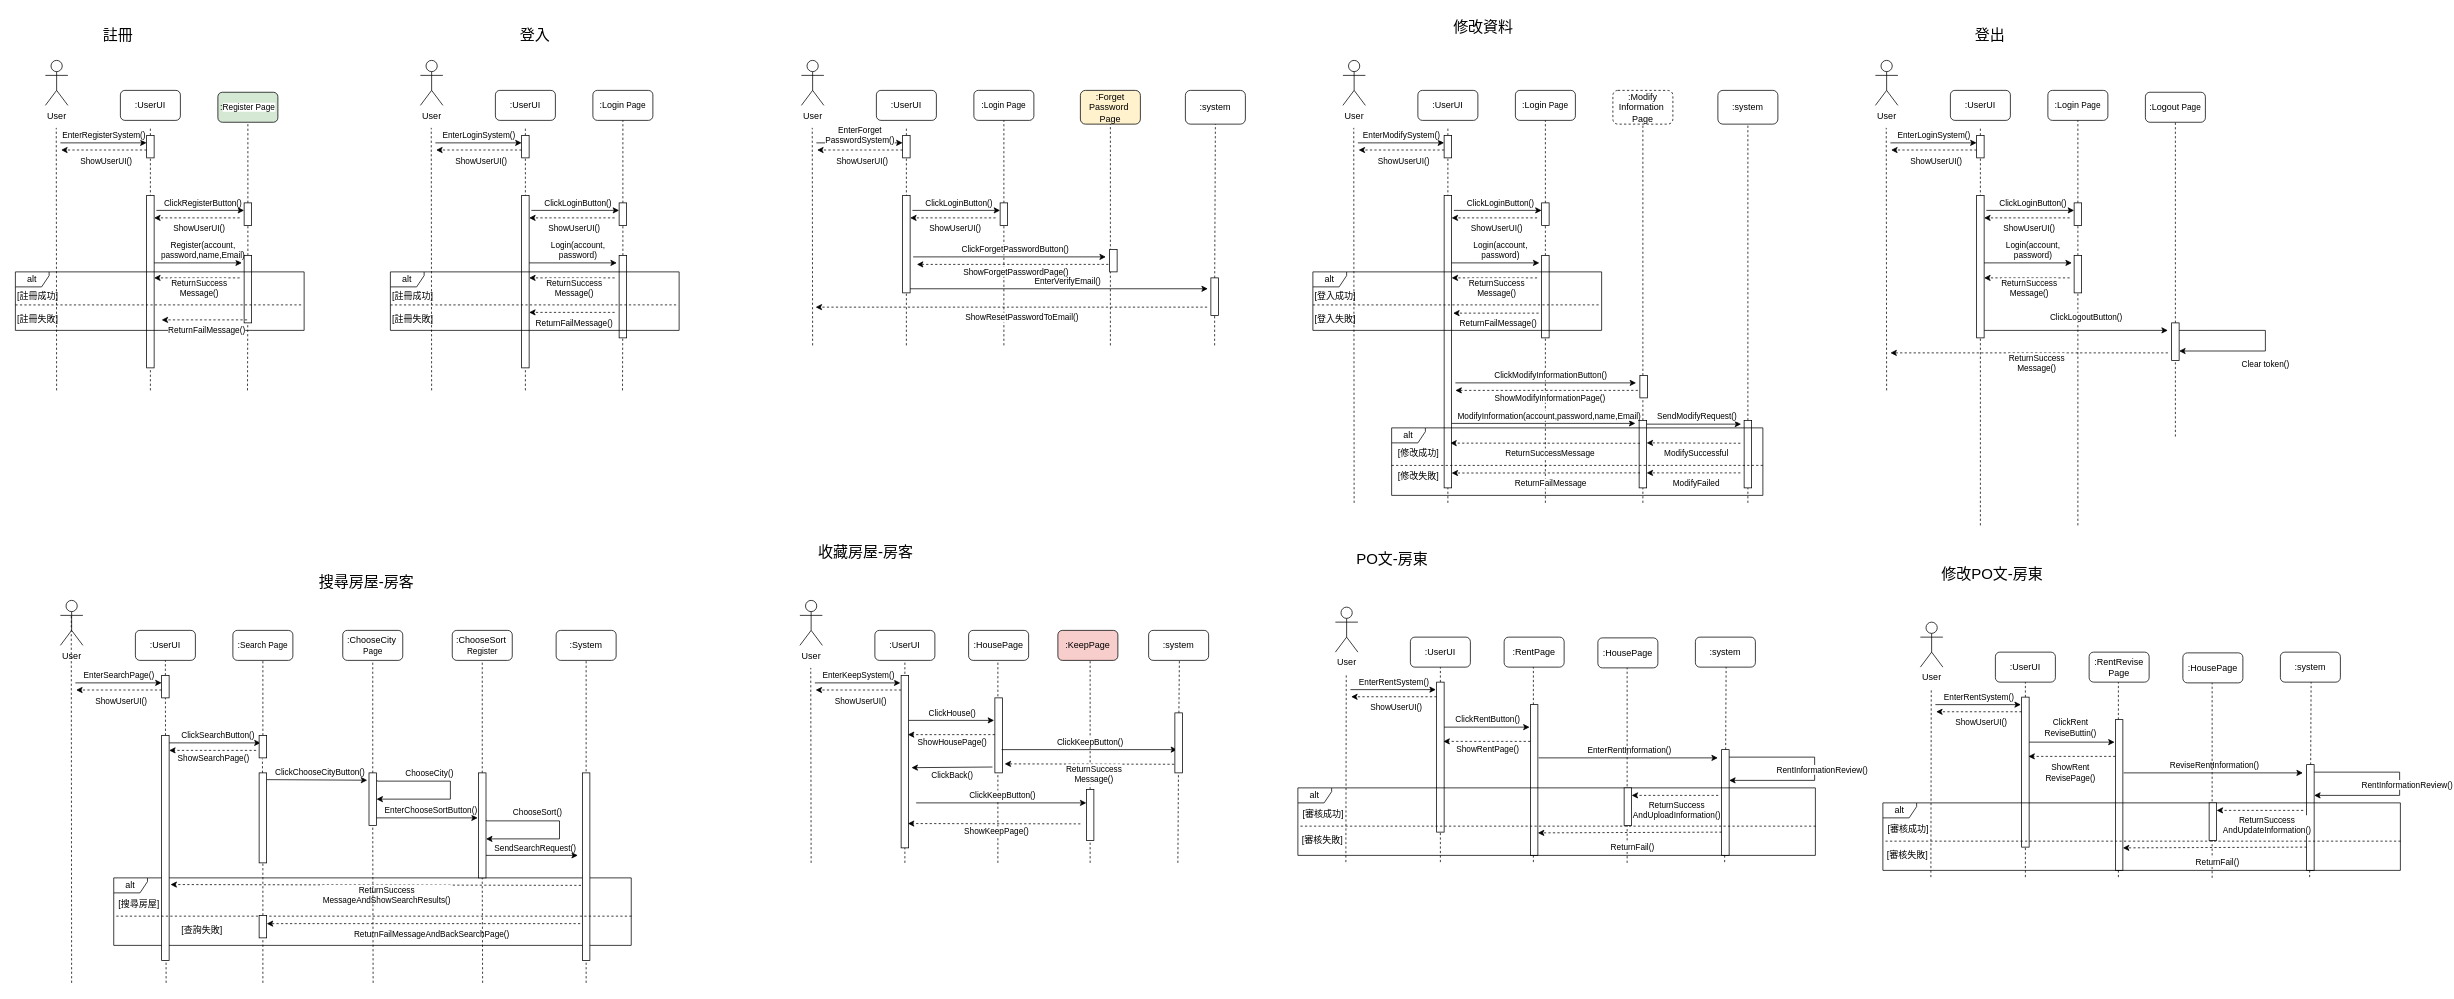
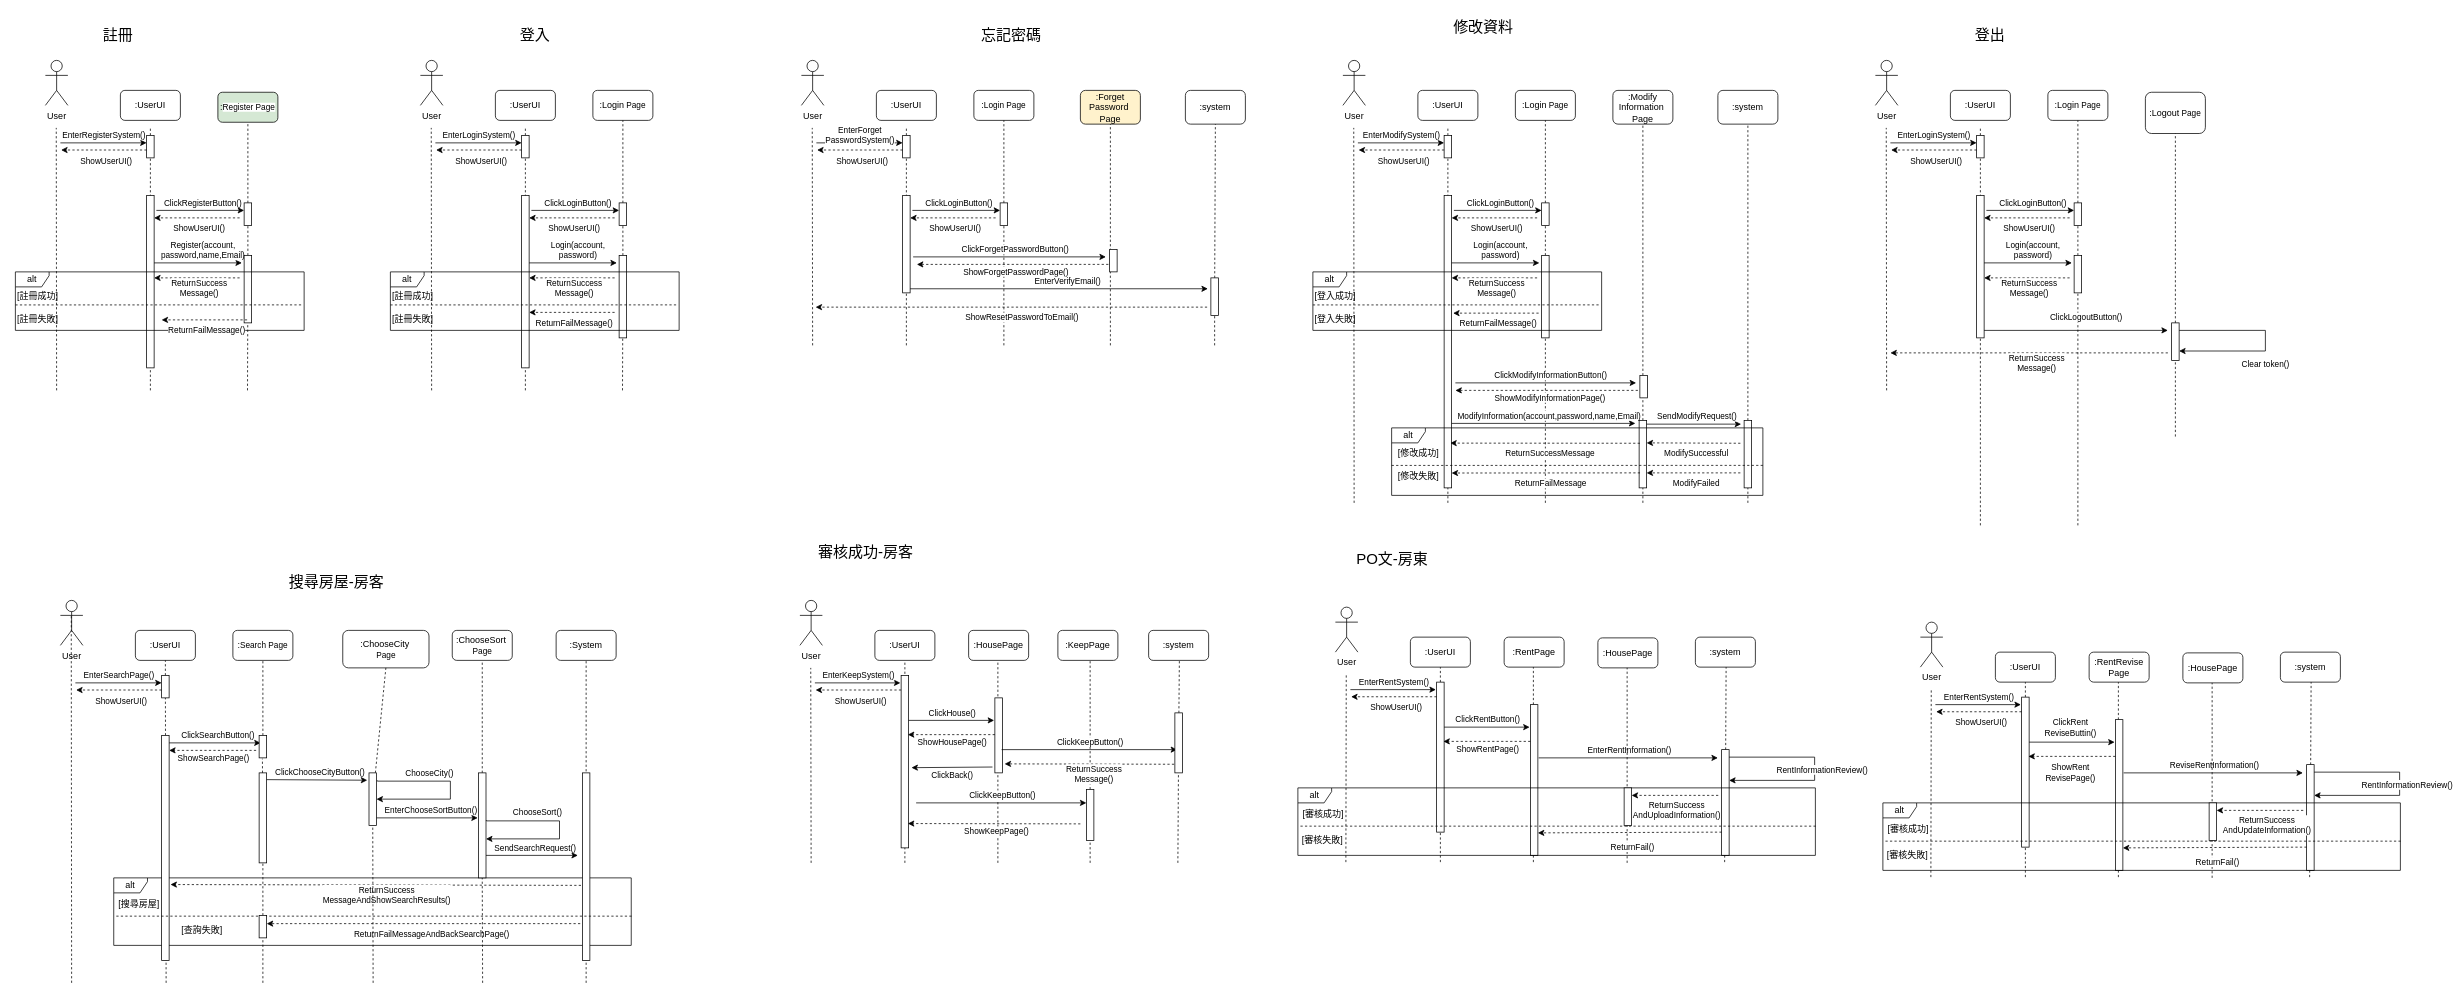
none -> (1011, 34)
(1643, 107) -> (1643, 107)
(2175, 107) -> (2175, 113)
(866, 552) -> (866, 552)
(1992, 573) -> none
(366, 582) -> (336, 582)
(373, 645) -> (386, 649)
(483, 645) -> (483, 645)
(1088, 645) -> (1088, 645)
